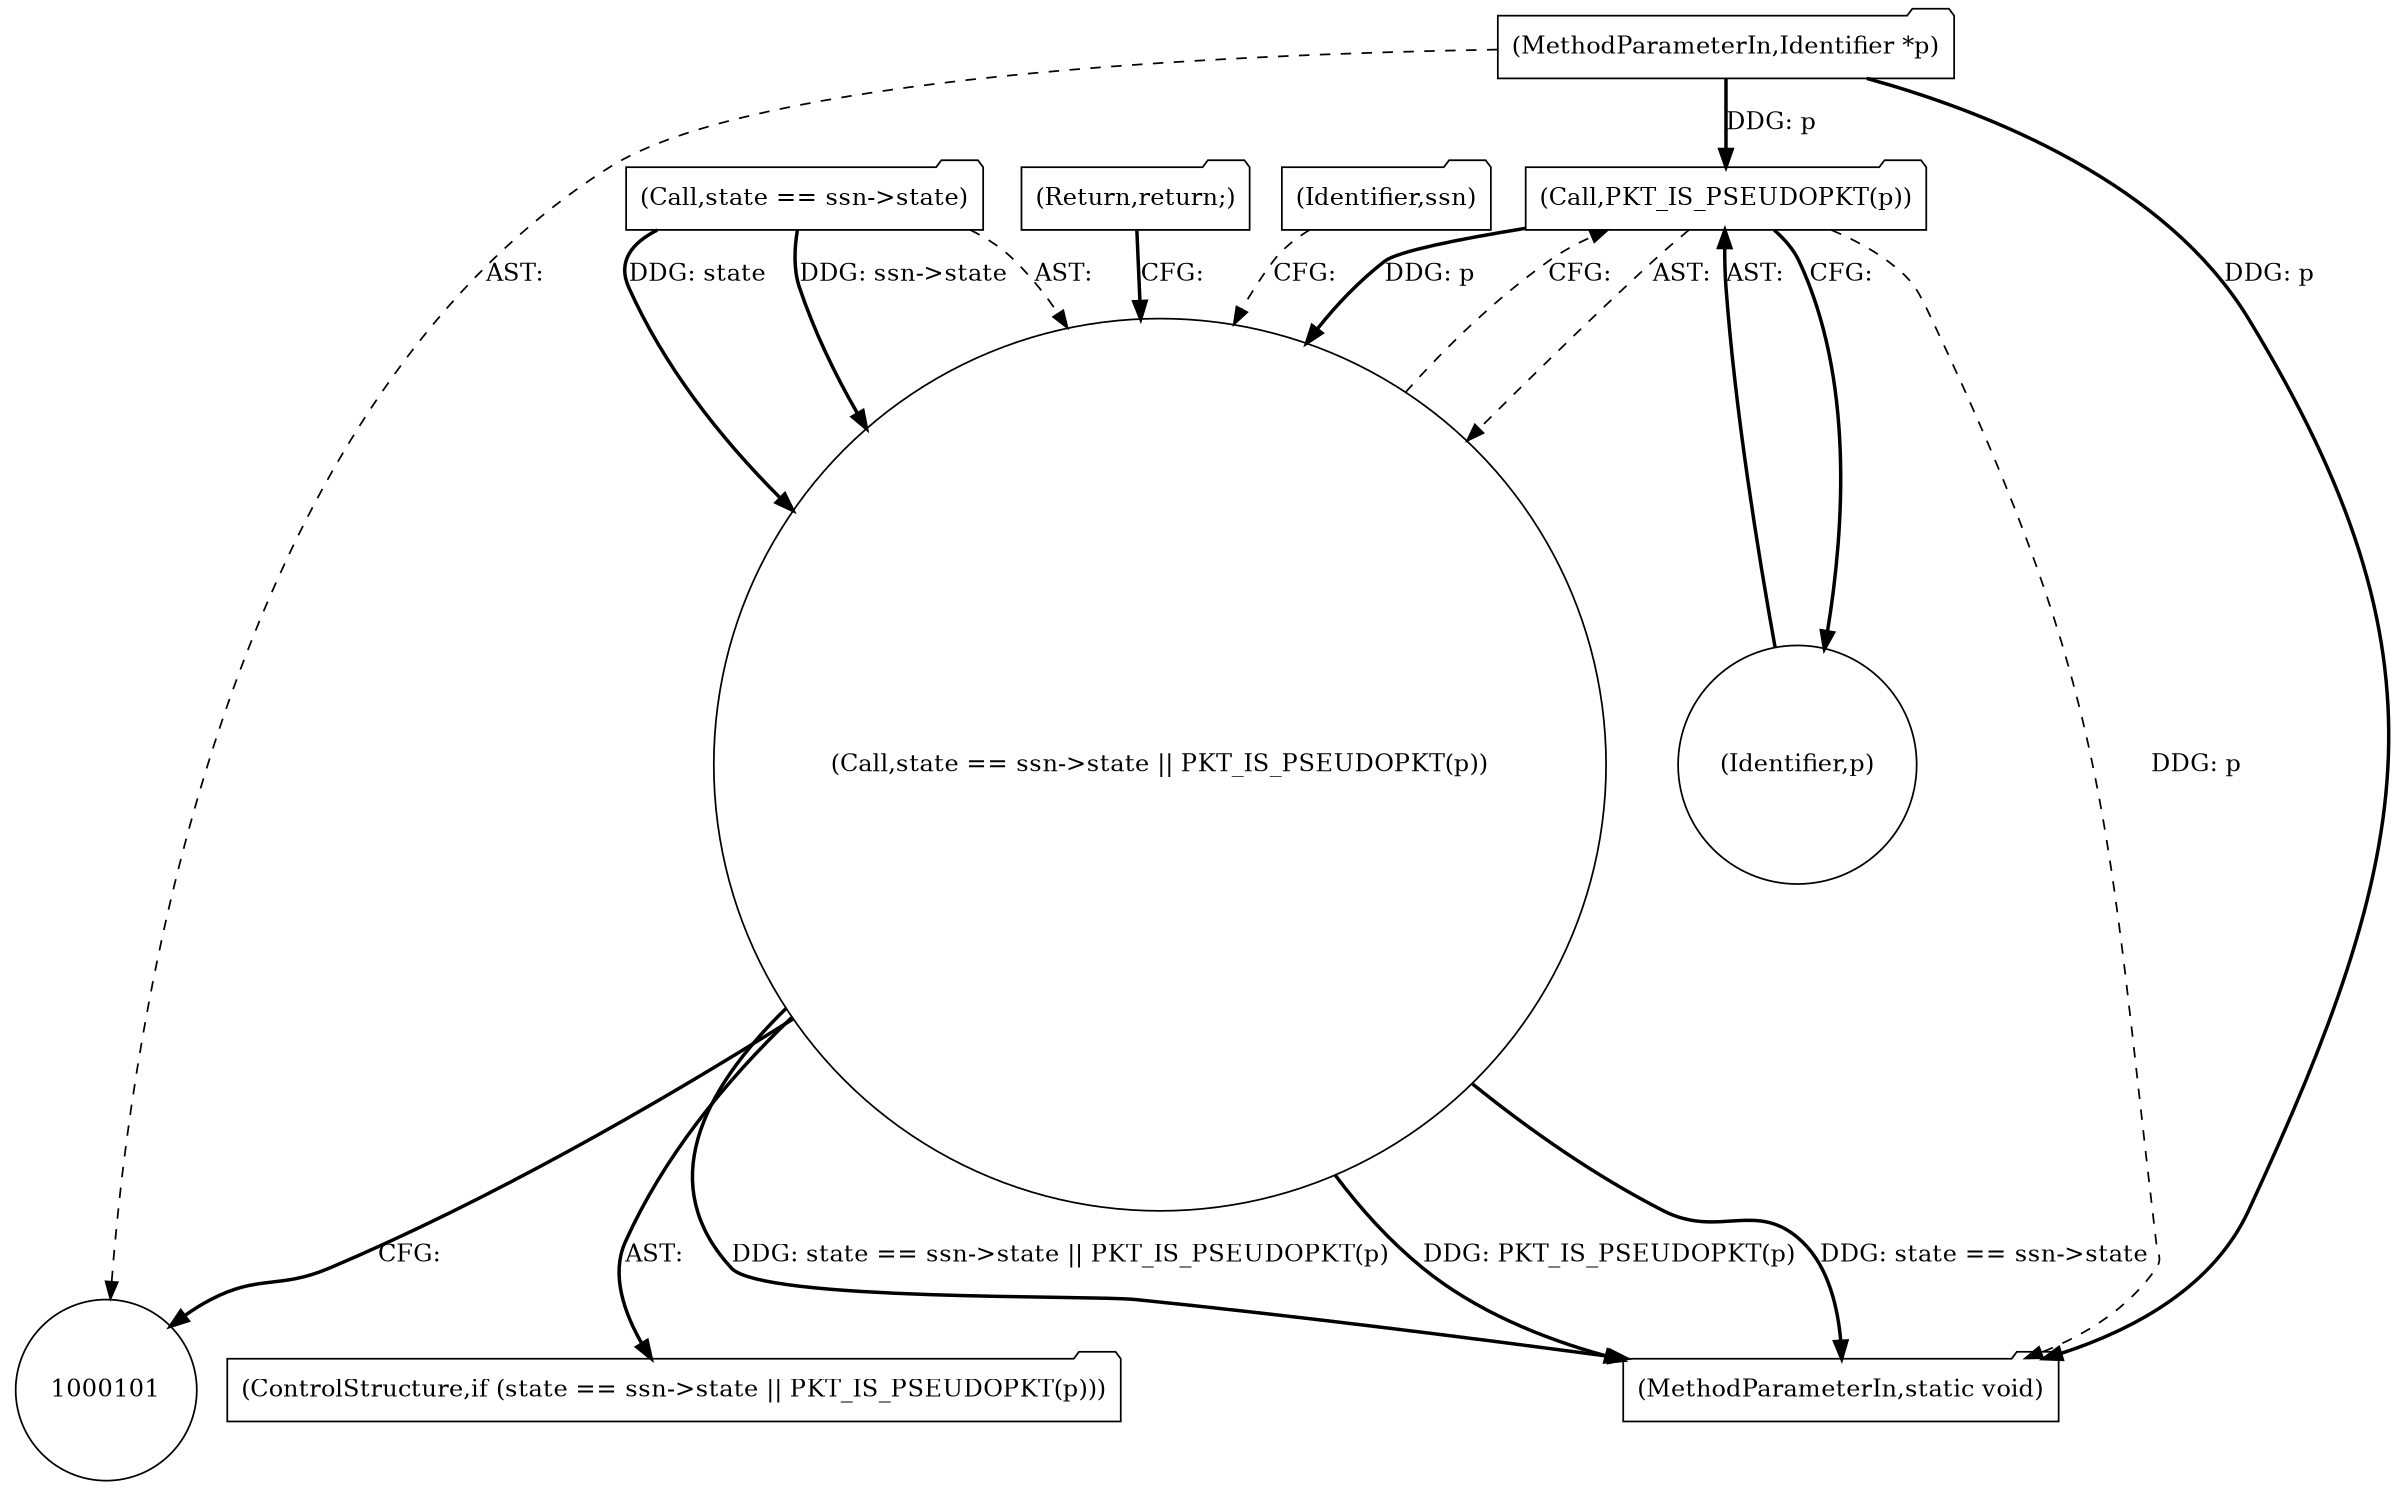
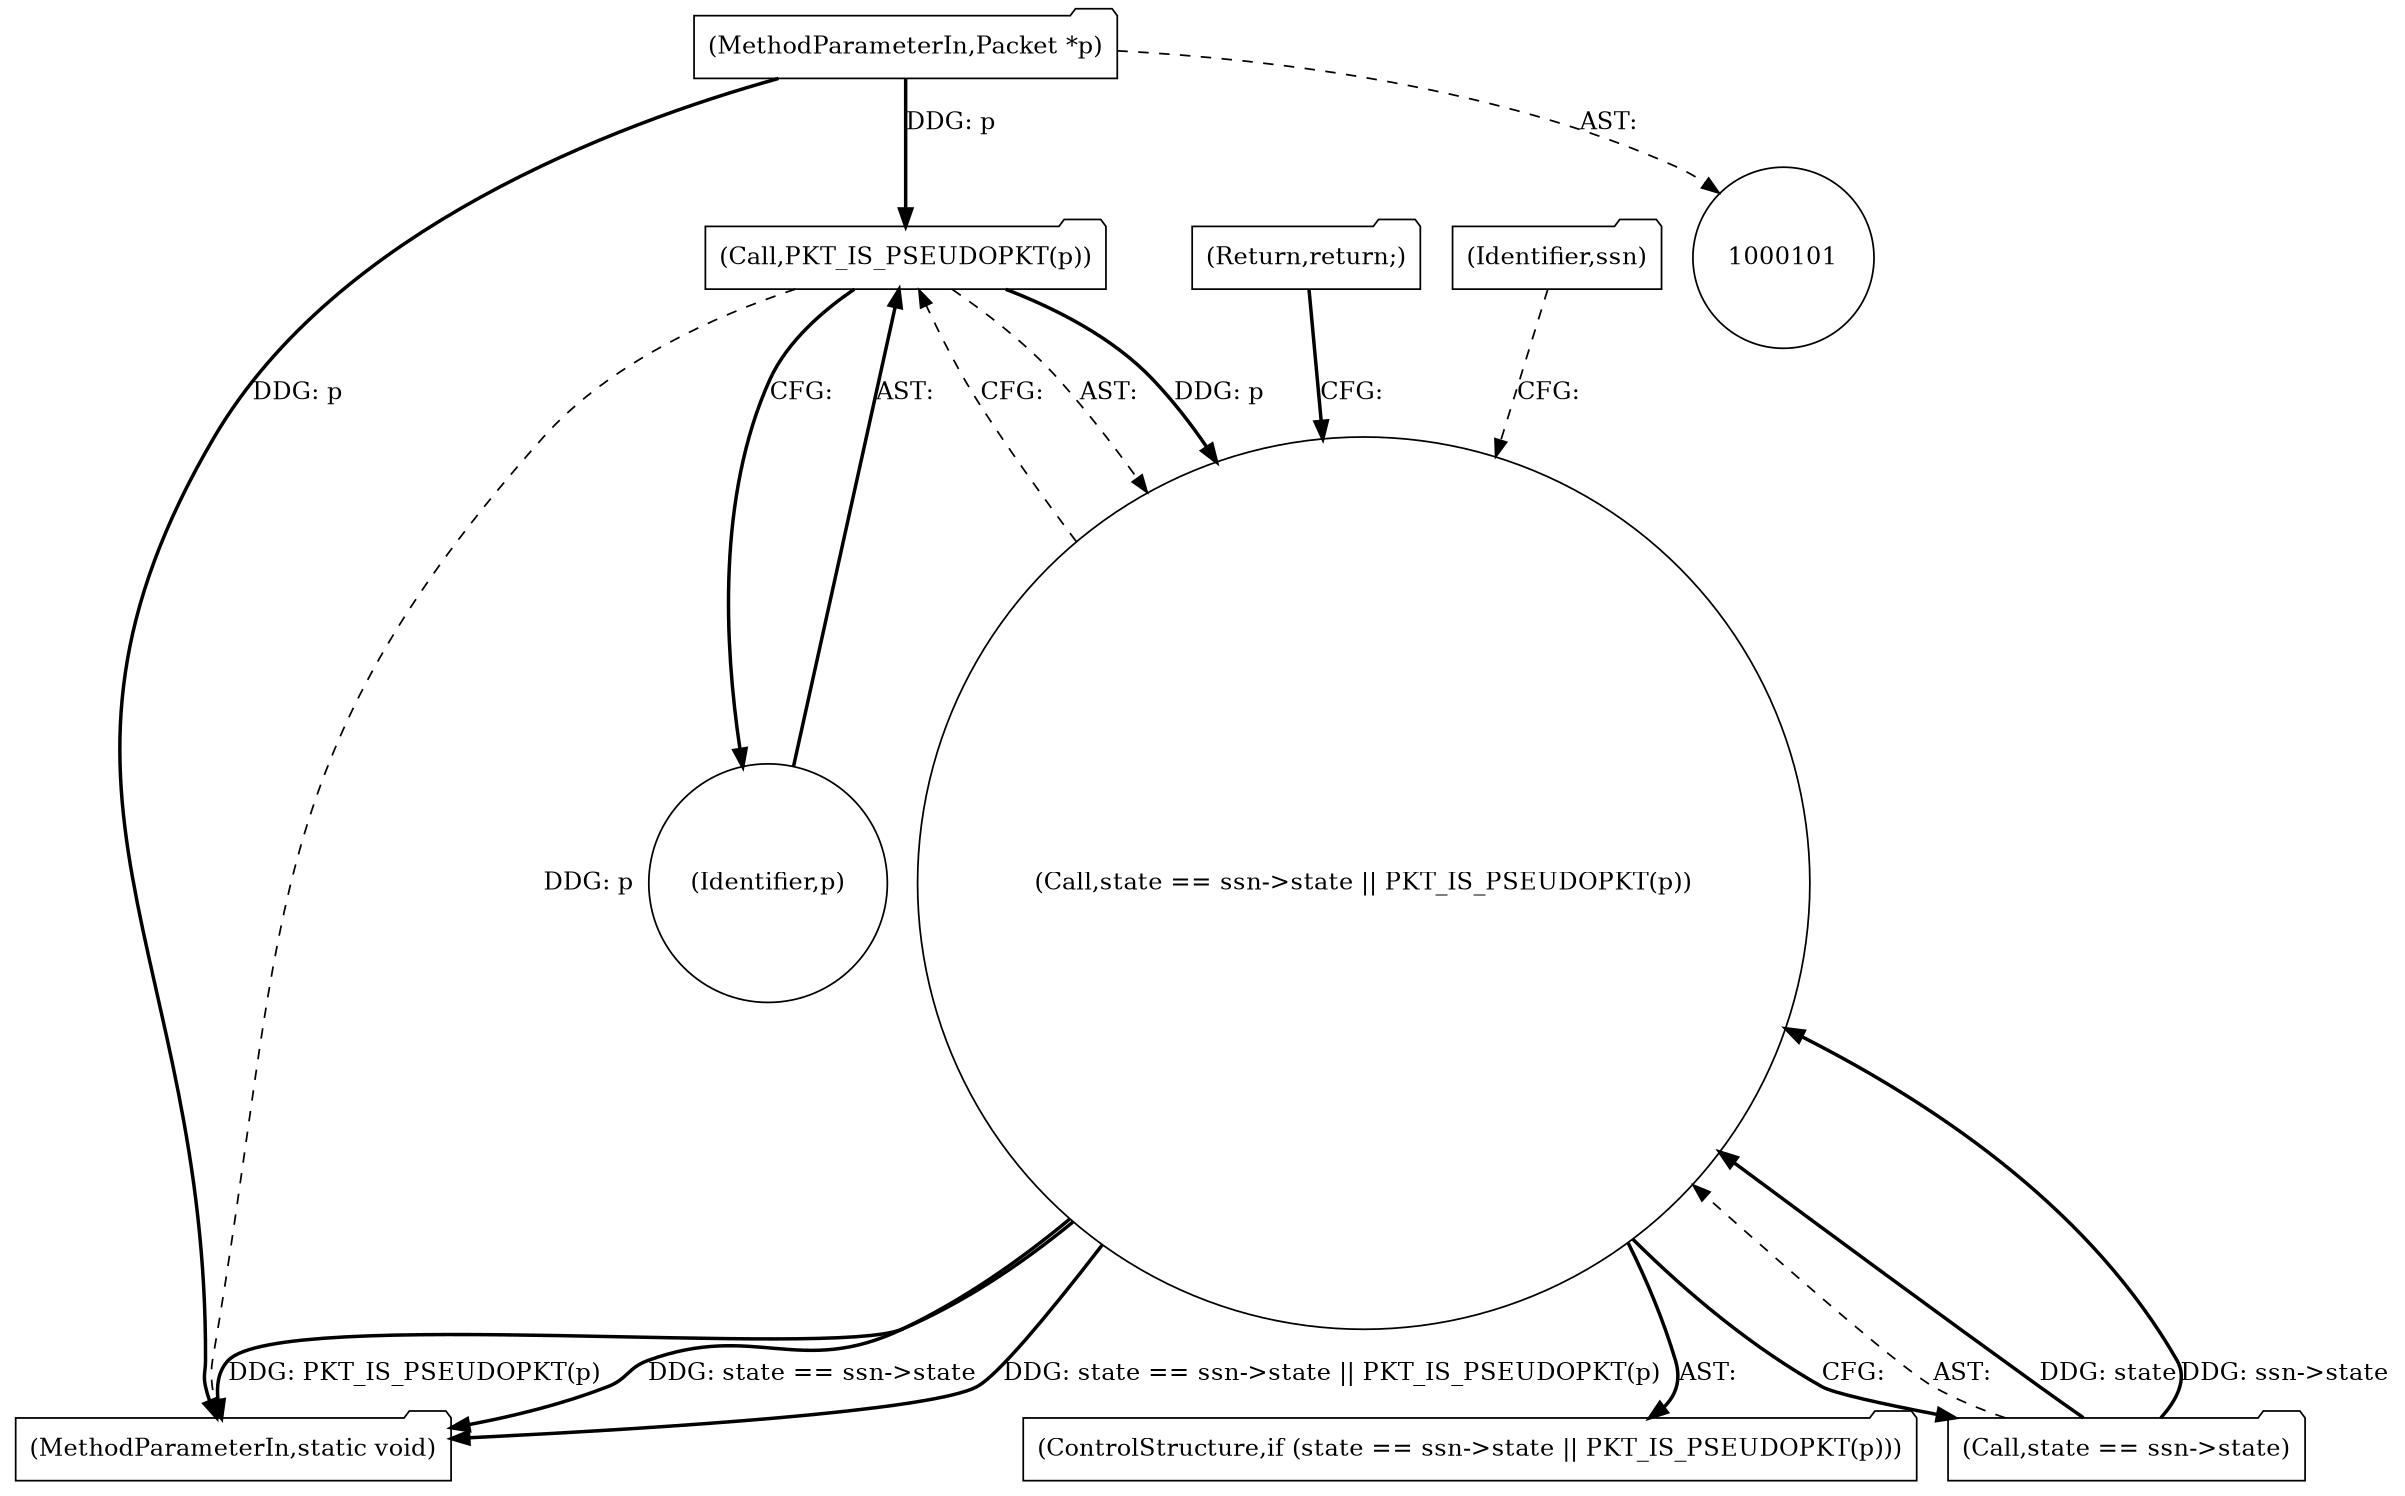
(1726, 47) -> (906, 47)
(498, 1189) -> (1770, 1355)
